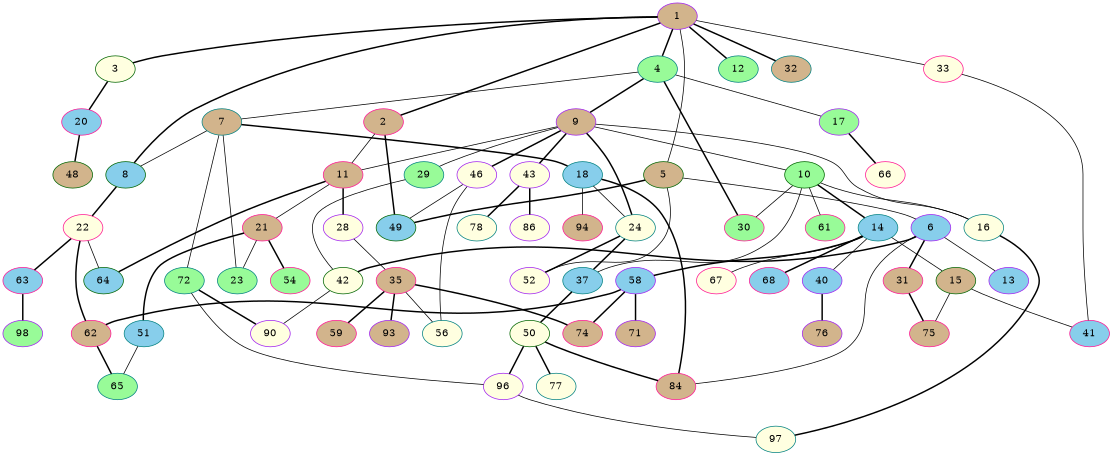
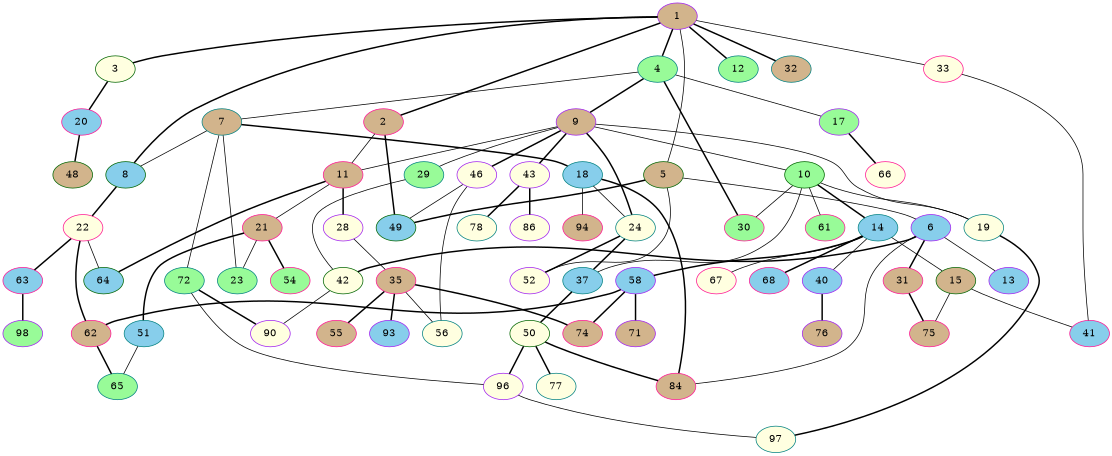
(984, 228) -> (984, 228)
(337, 334) -> (337, 334)
(389, 334) -> (389, 334)
